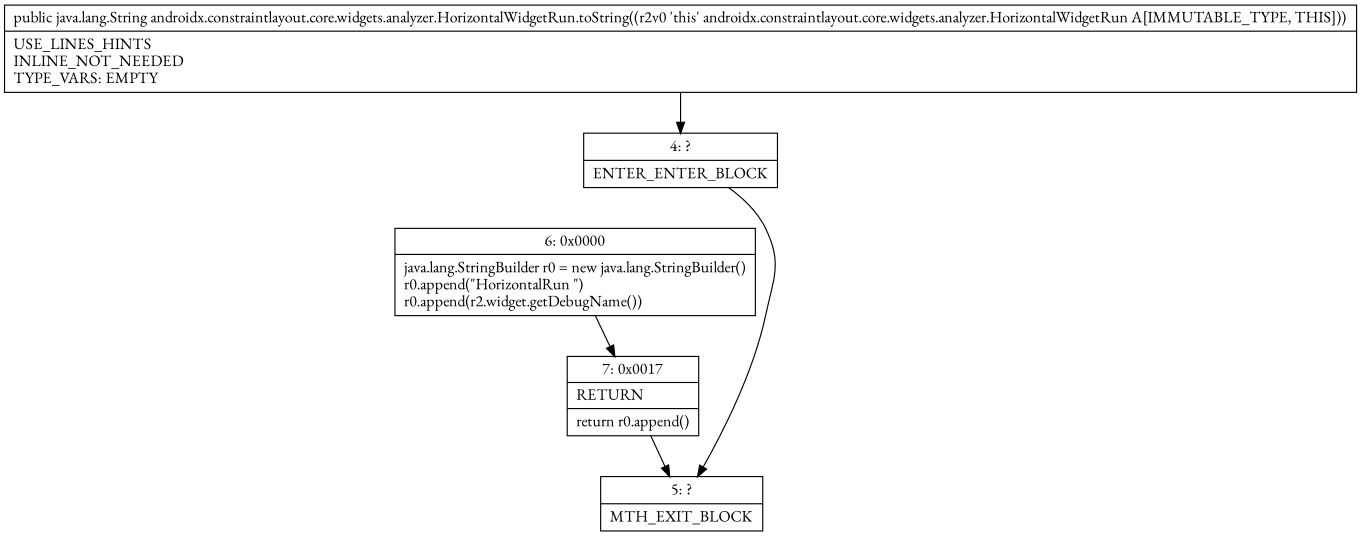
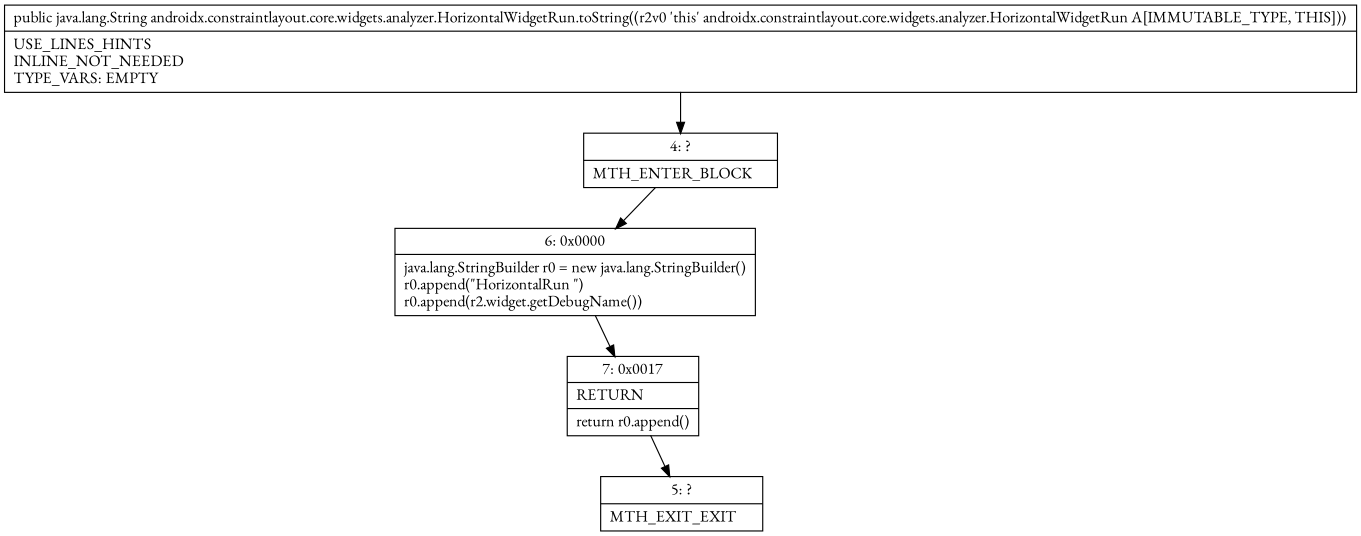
(681, 173) -> (673, 173)
(763, 324) -> (640, 204)
(682, 517) -> (673, 517)
